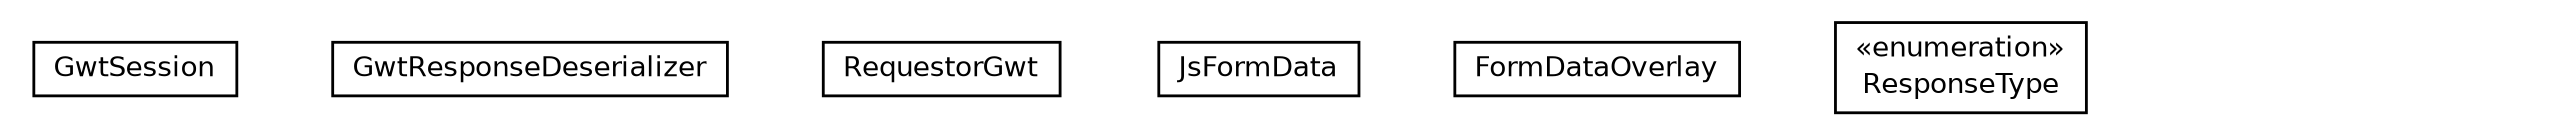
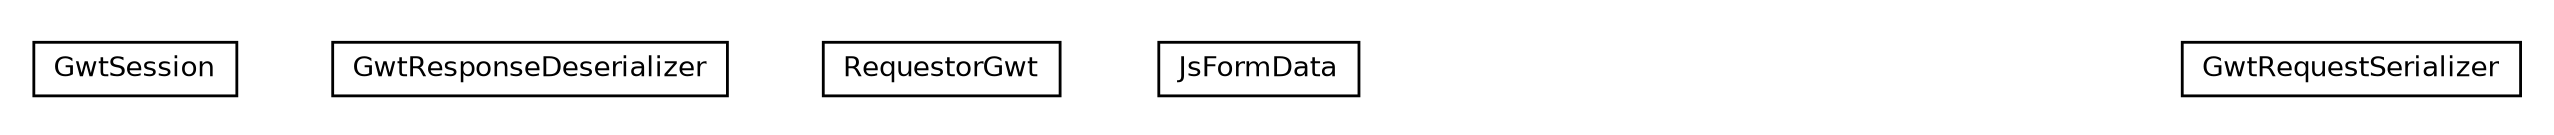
(1596, 68) -> none
(1960, 68) -> none
none -> (2351, 68)
